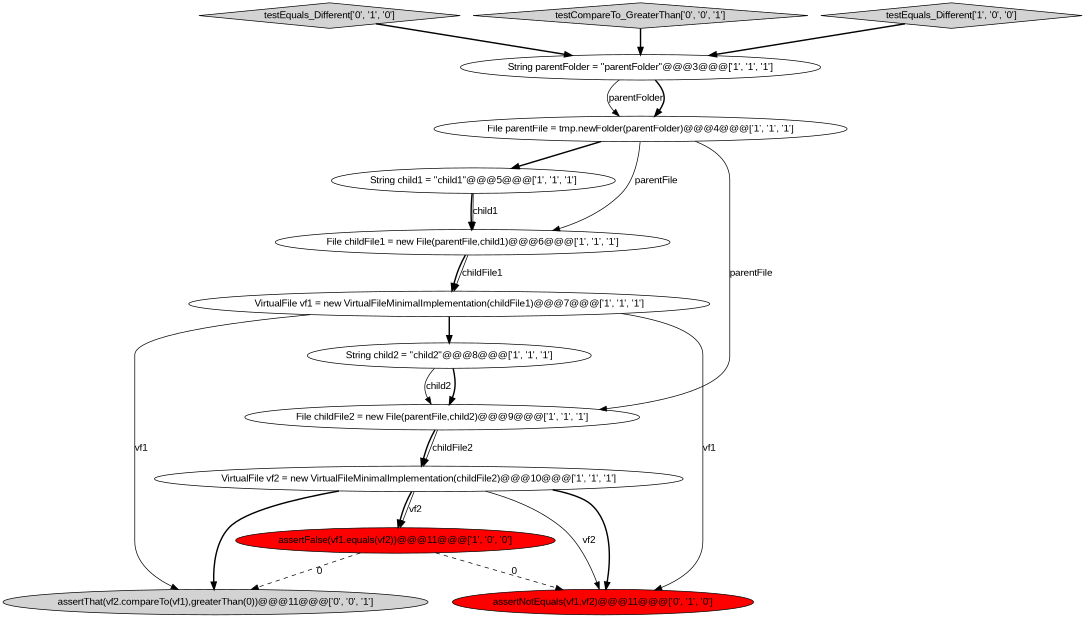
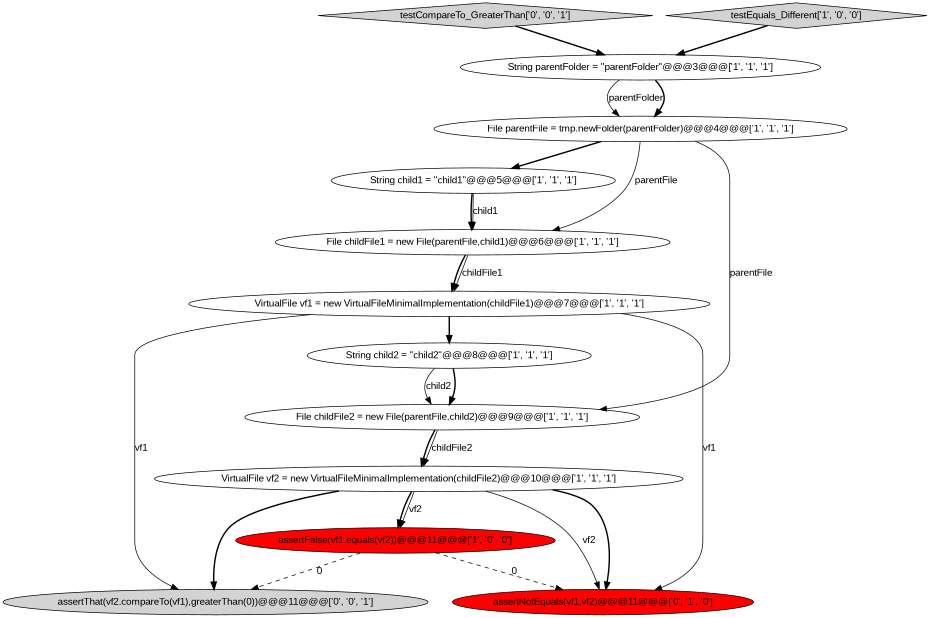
(330, 16) -> none
